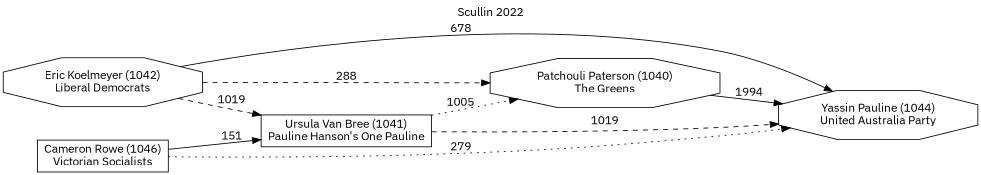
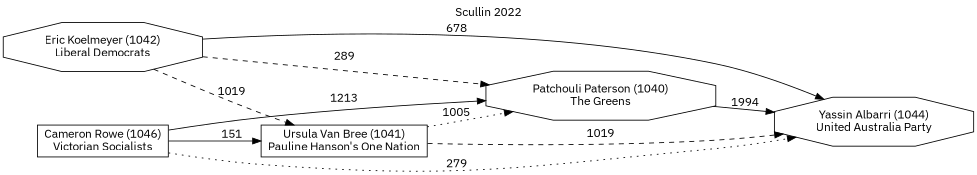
(346, 77) -> (344, 57)
none -> (322, 112)
(878, 115) -> (874, 122)
(346, 131) -> (344, 141)
